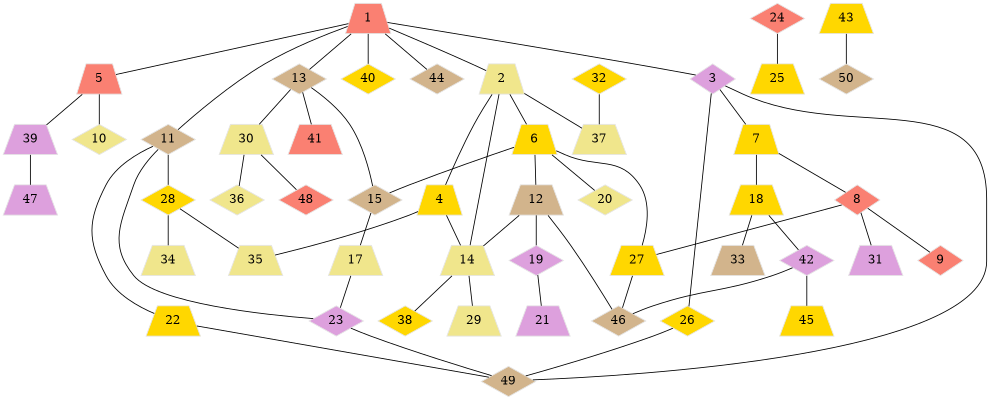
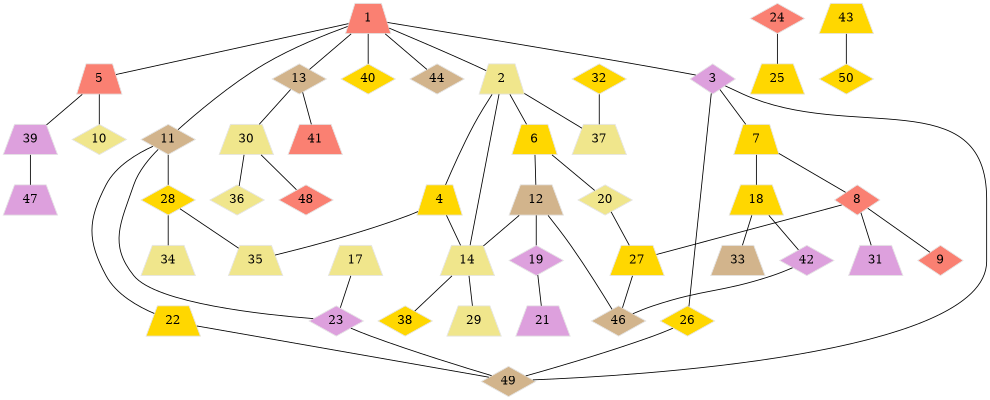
(846, 79) -> (846, 79)
(629, 174) -> (620, 229)
(375, 200) -> none
(807, 321) -> none
